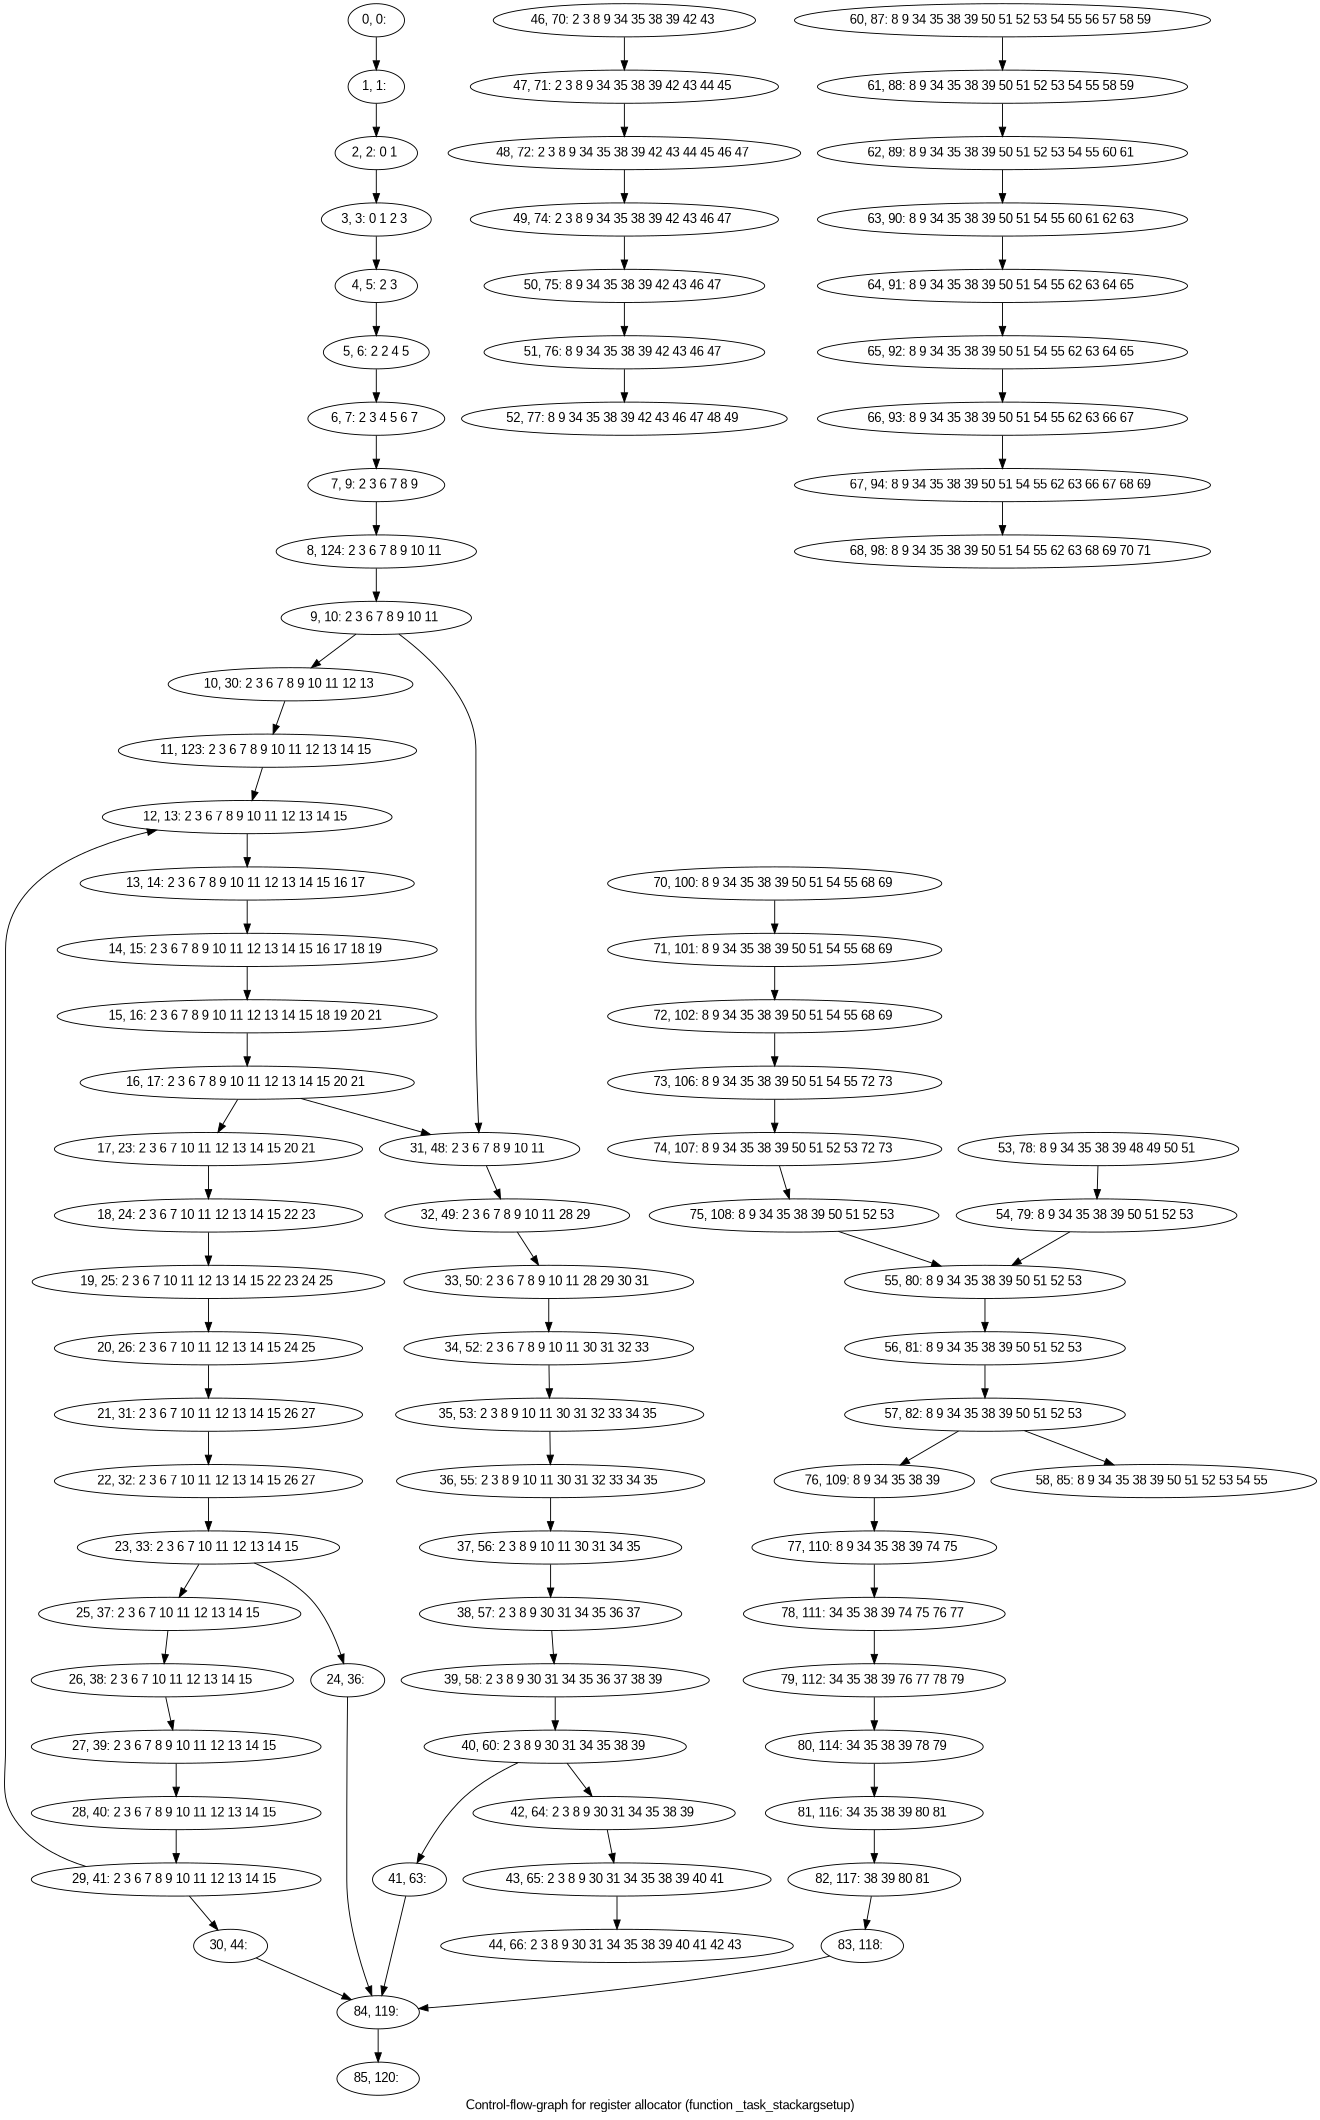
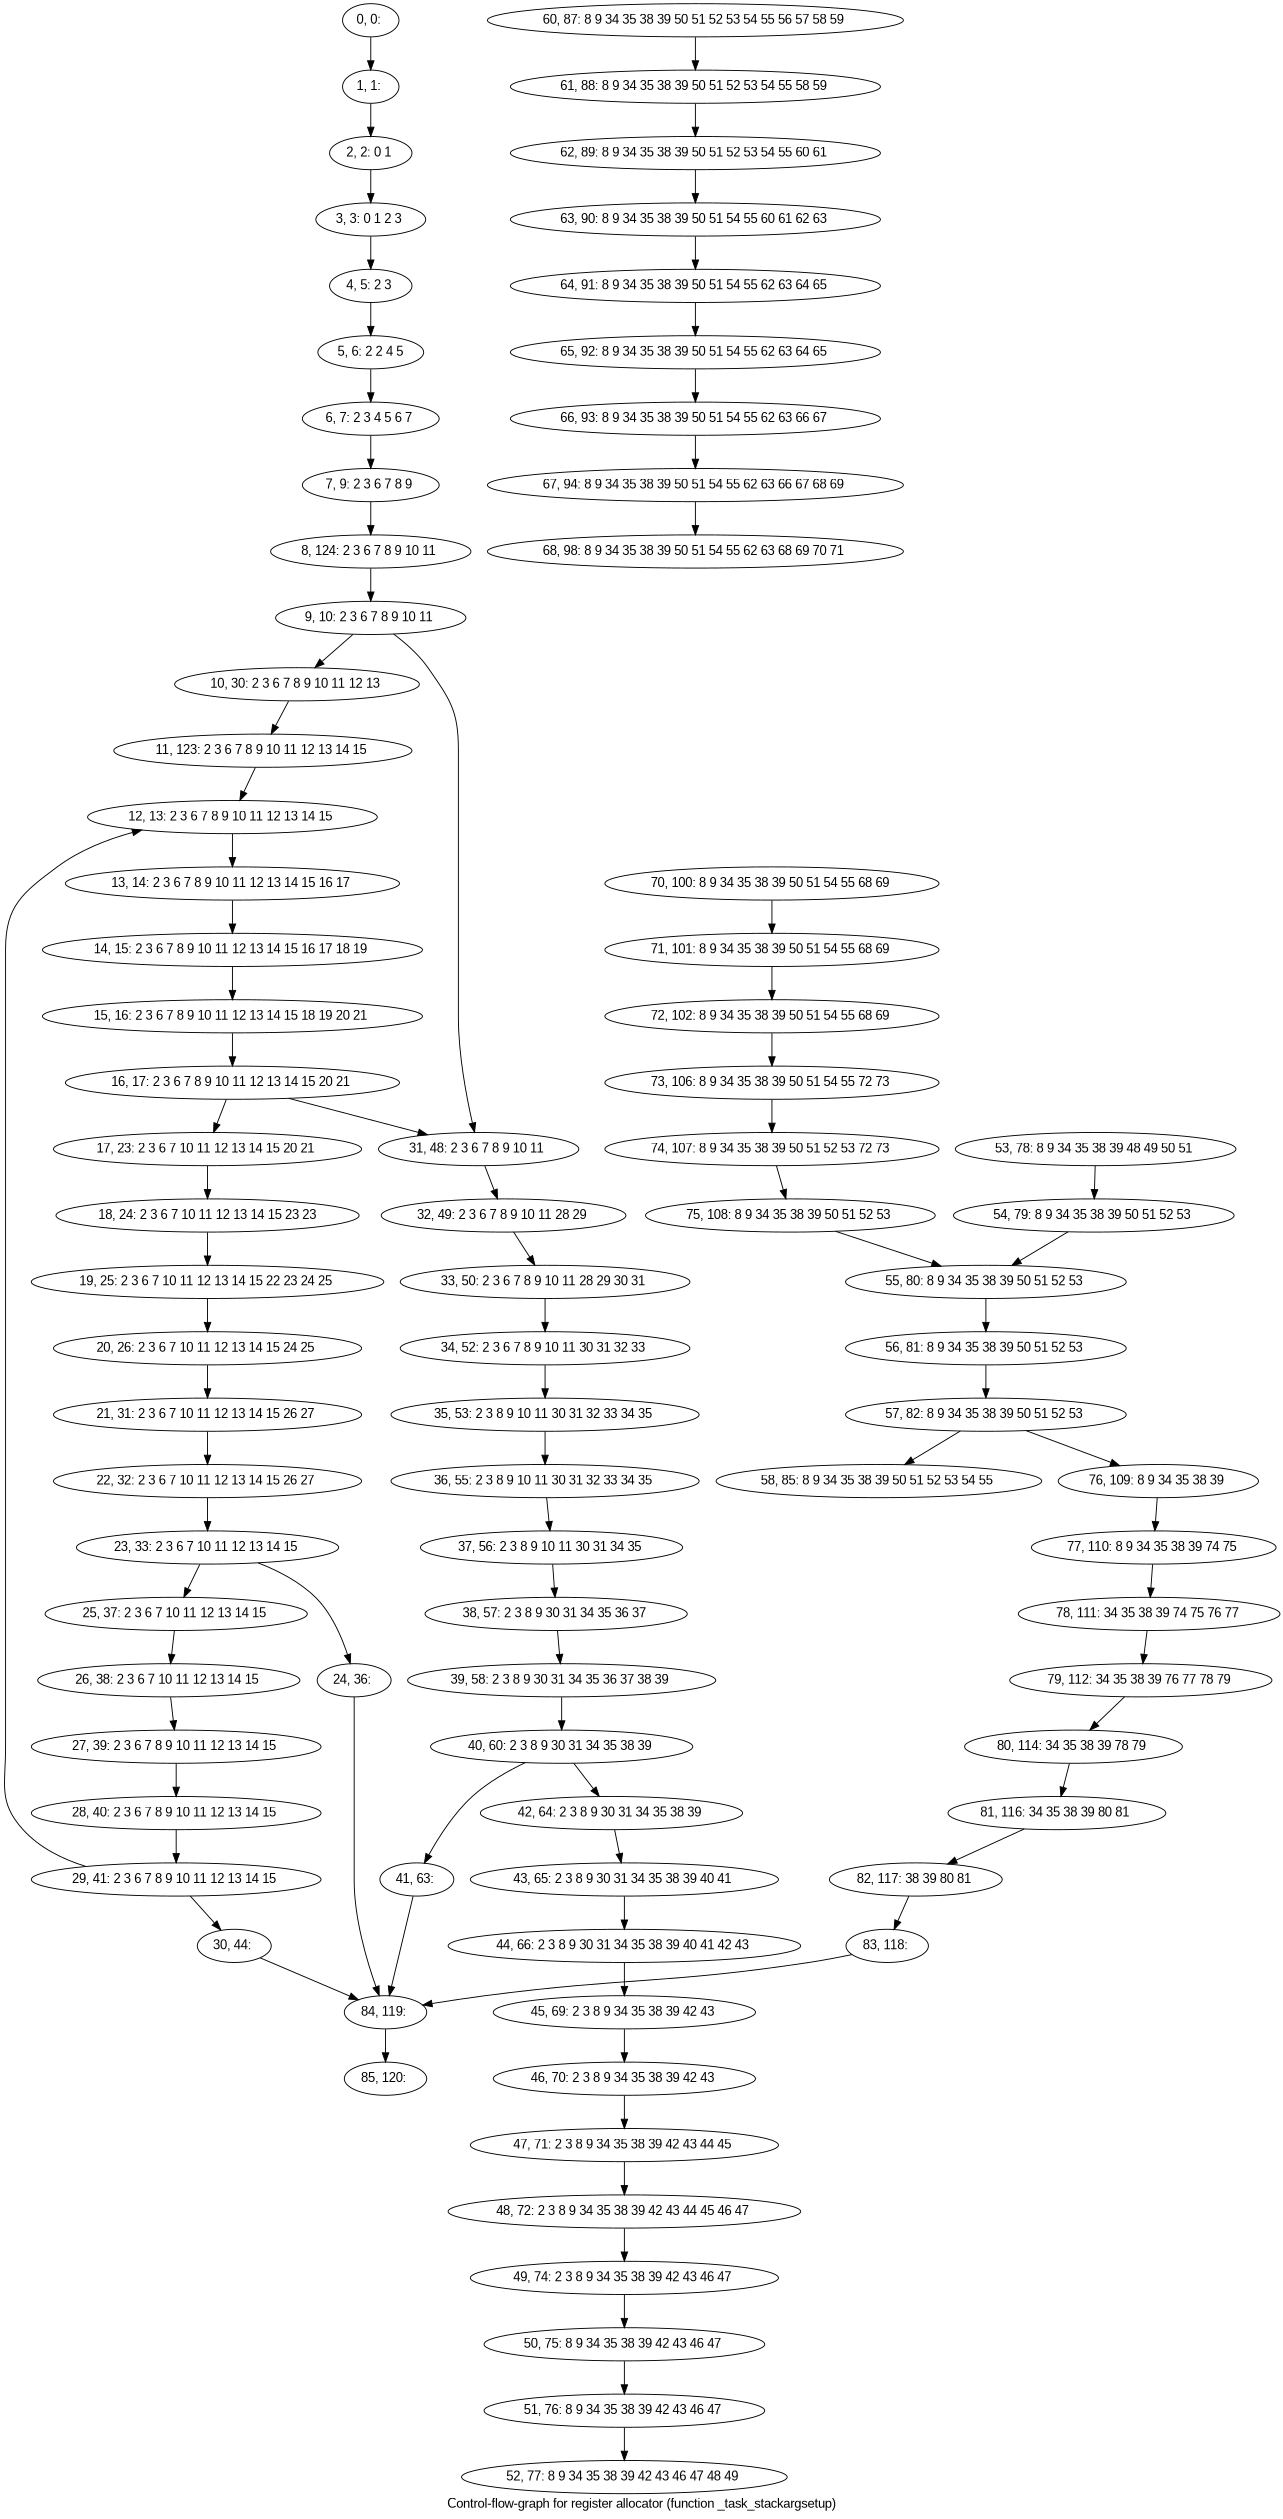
(208, 1215) -> (208, 1215)
none -> (624, 2012)
